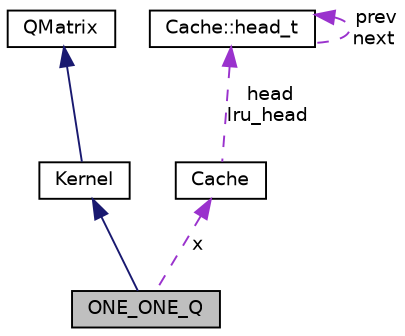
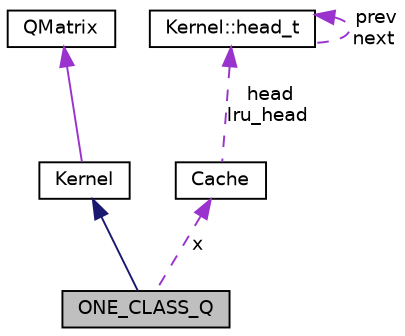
(232, 29) -> (232, 29)
(74, 114) -> (74, 114)
(146, 309) -> (146, 309)
